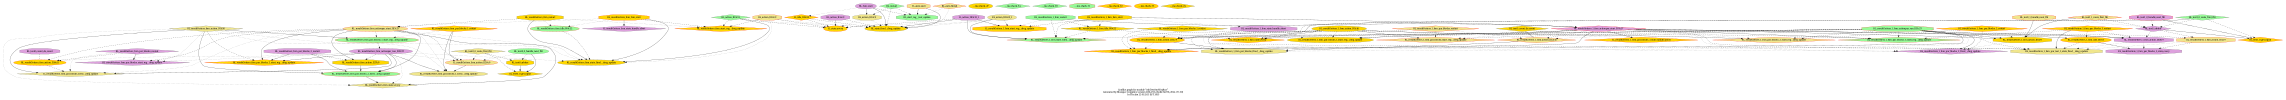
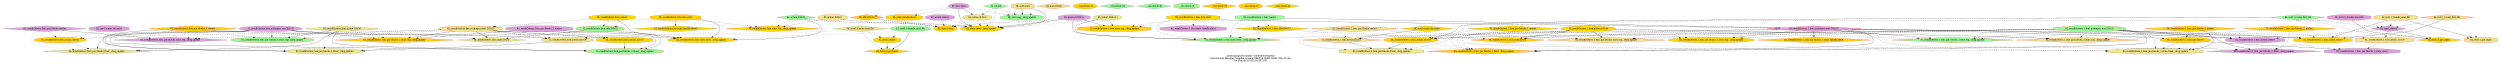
none -> (904, 17)
(917, 17) -> (1022, 17)
(624, 29) -> (676, 29)
(2260, 40) -> (2439, 40)
none -> (2481, 40)
(379, 45) -> (272, 35)
(2057, 51) -> (2155, 51)
(371, 79) -> (545, 34)
